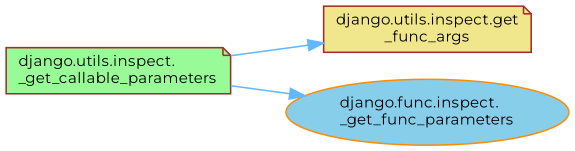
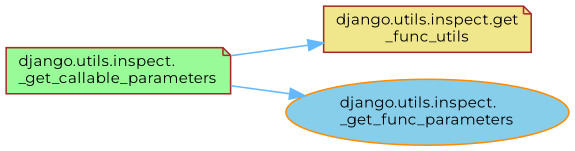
(427, 29) -> (427, 29)
(427, 112) -> (427, 112)
